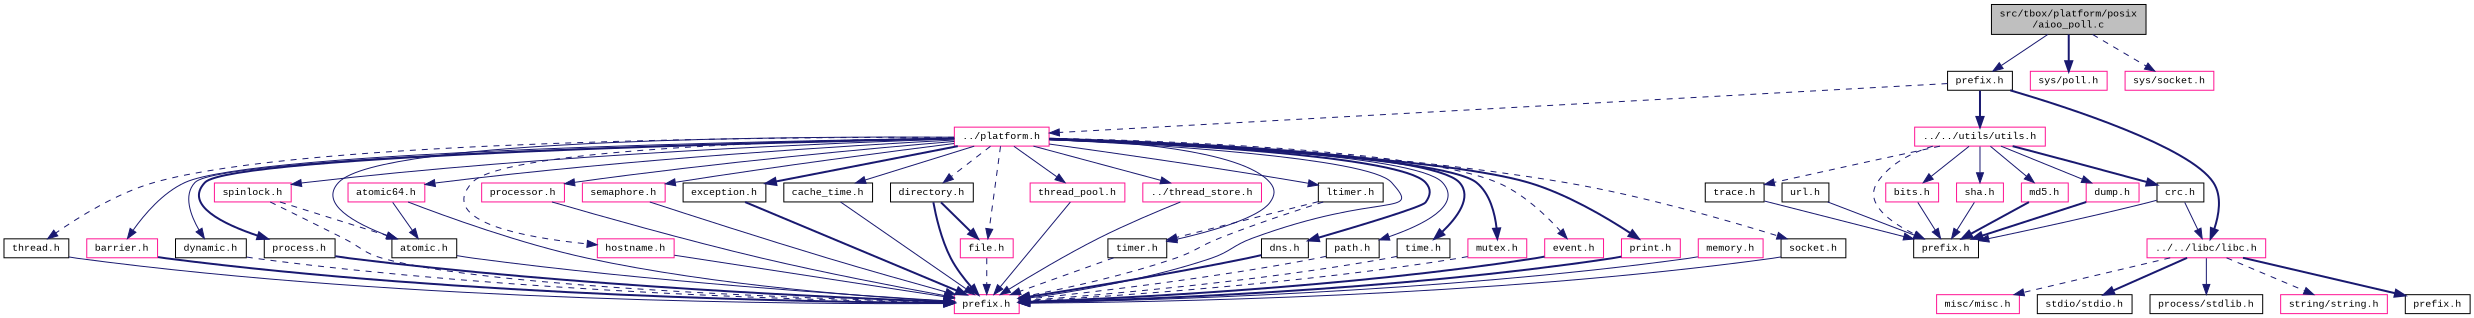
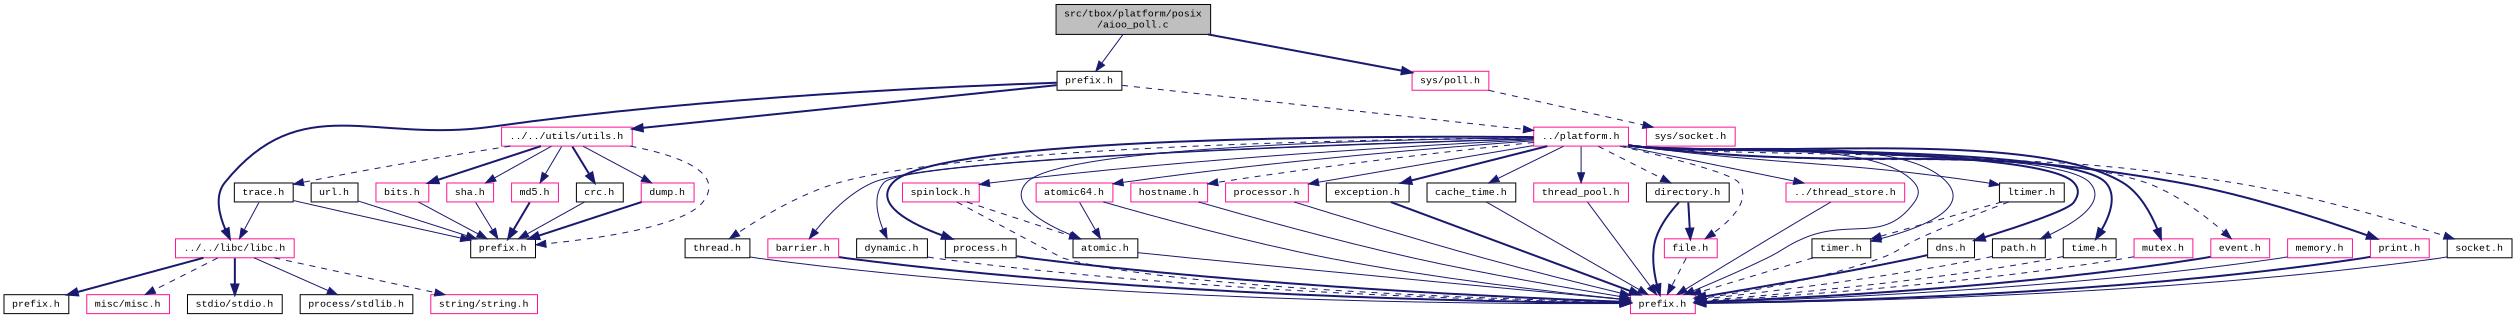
(2119, 50) -> (1566, 108)
(1950, 161) -> (489, 163)
(624, 192) -> none
(2191, 216) -> (252, 216)
